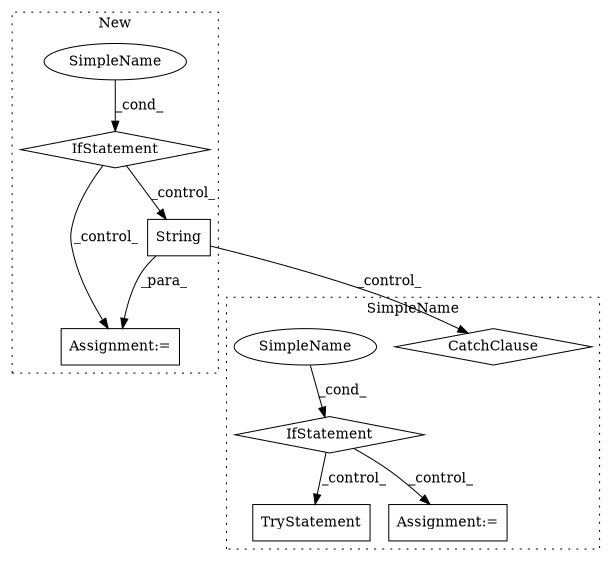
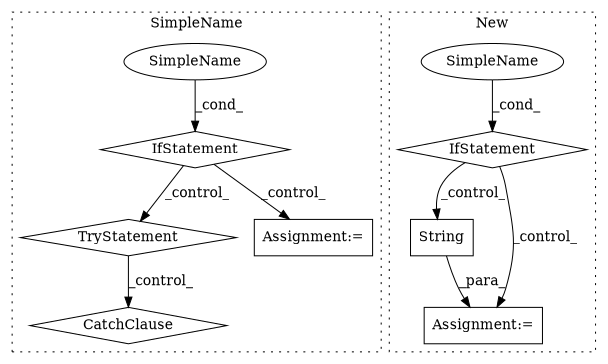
(337, 281) -> (128, 277)
(311, 523) -> (128, 238)
